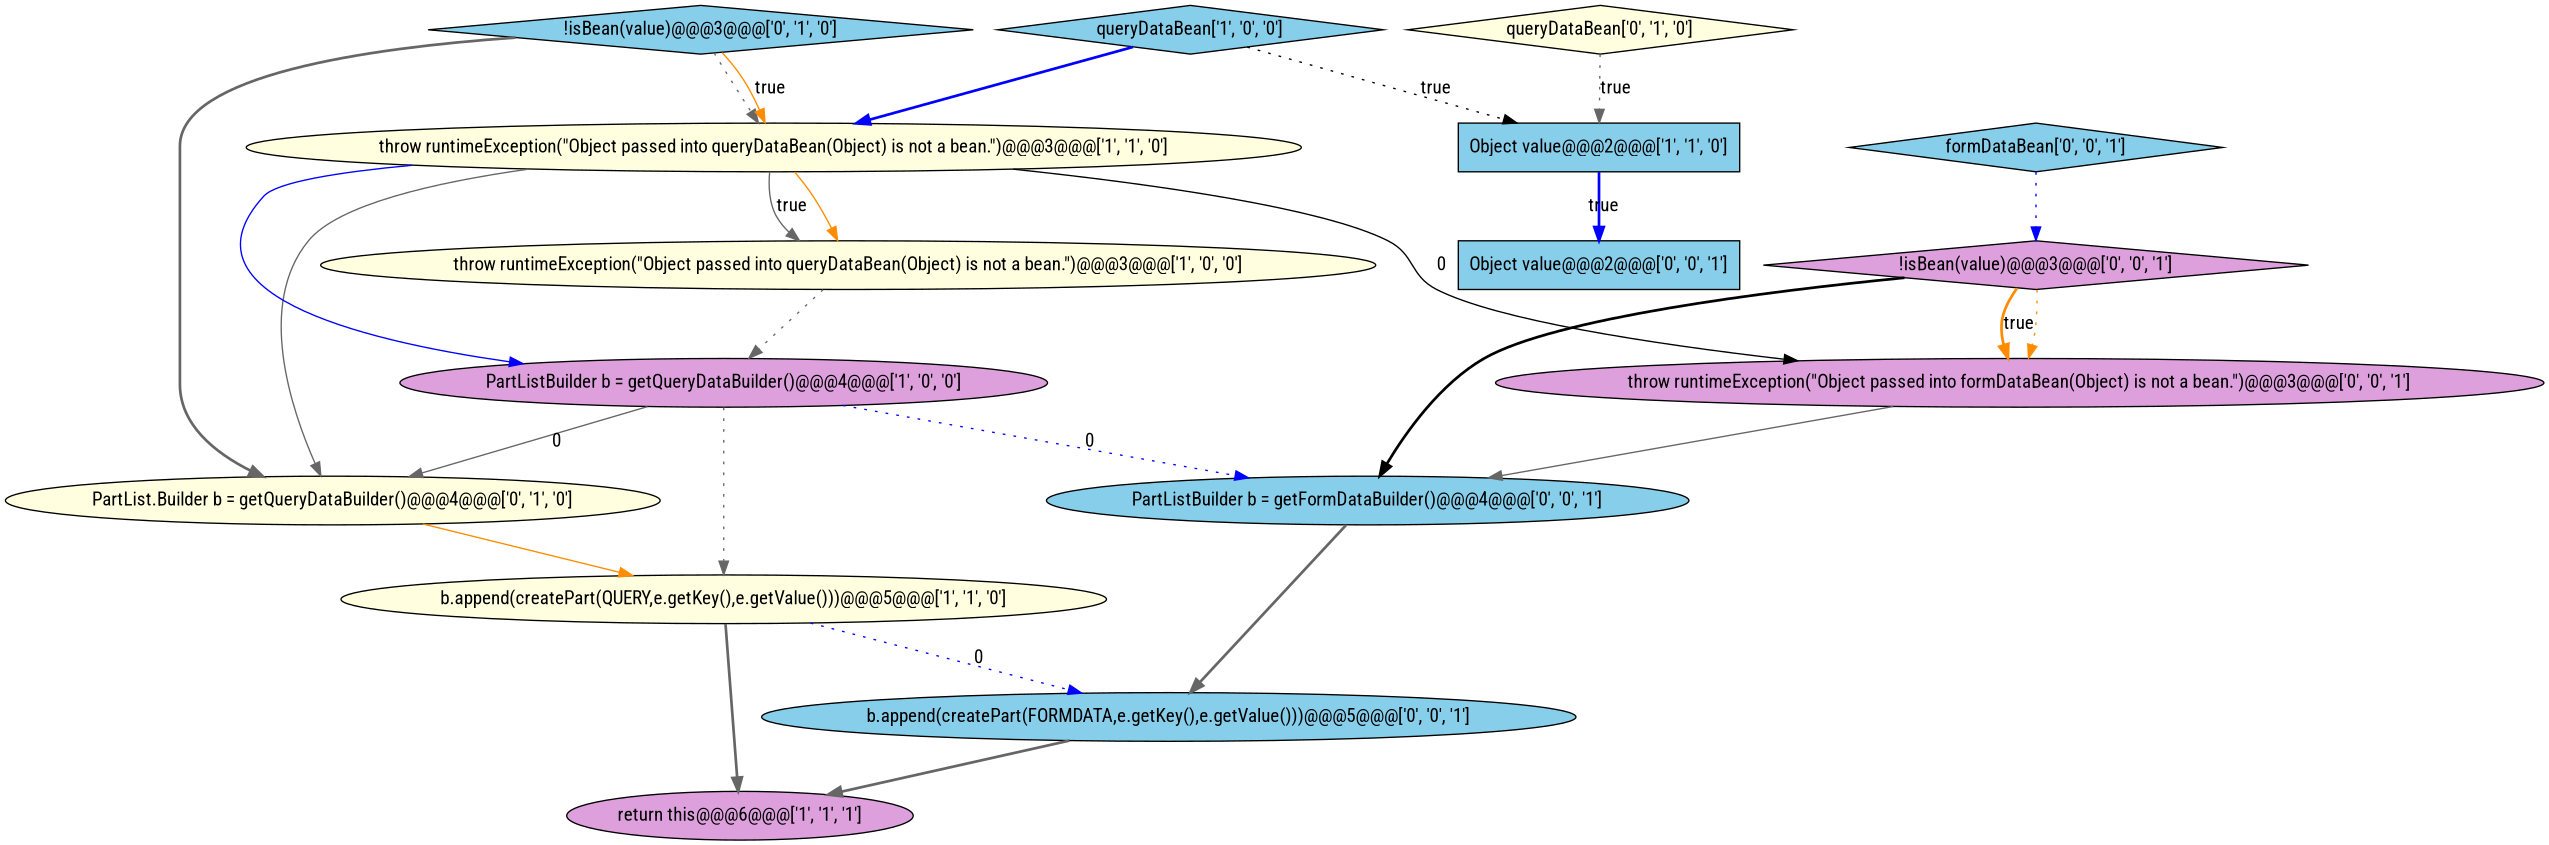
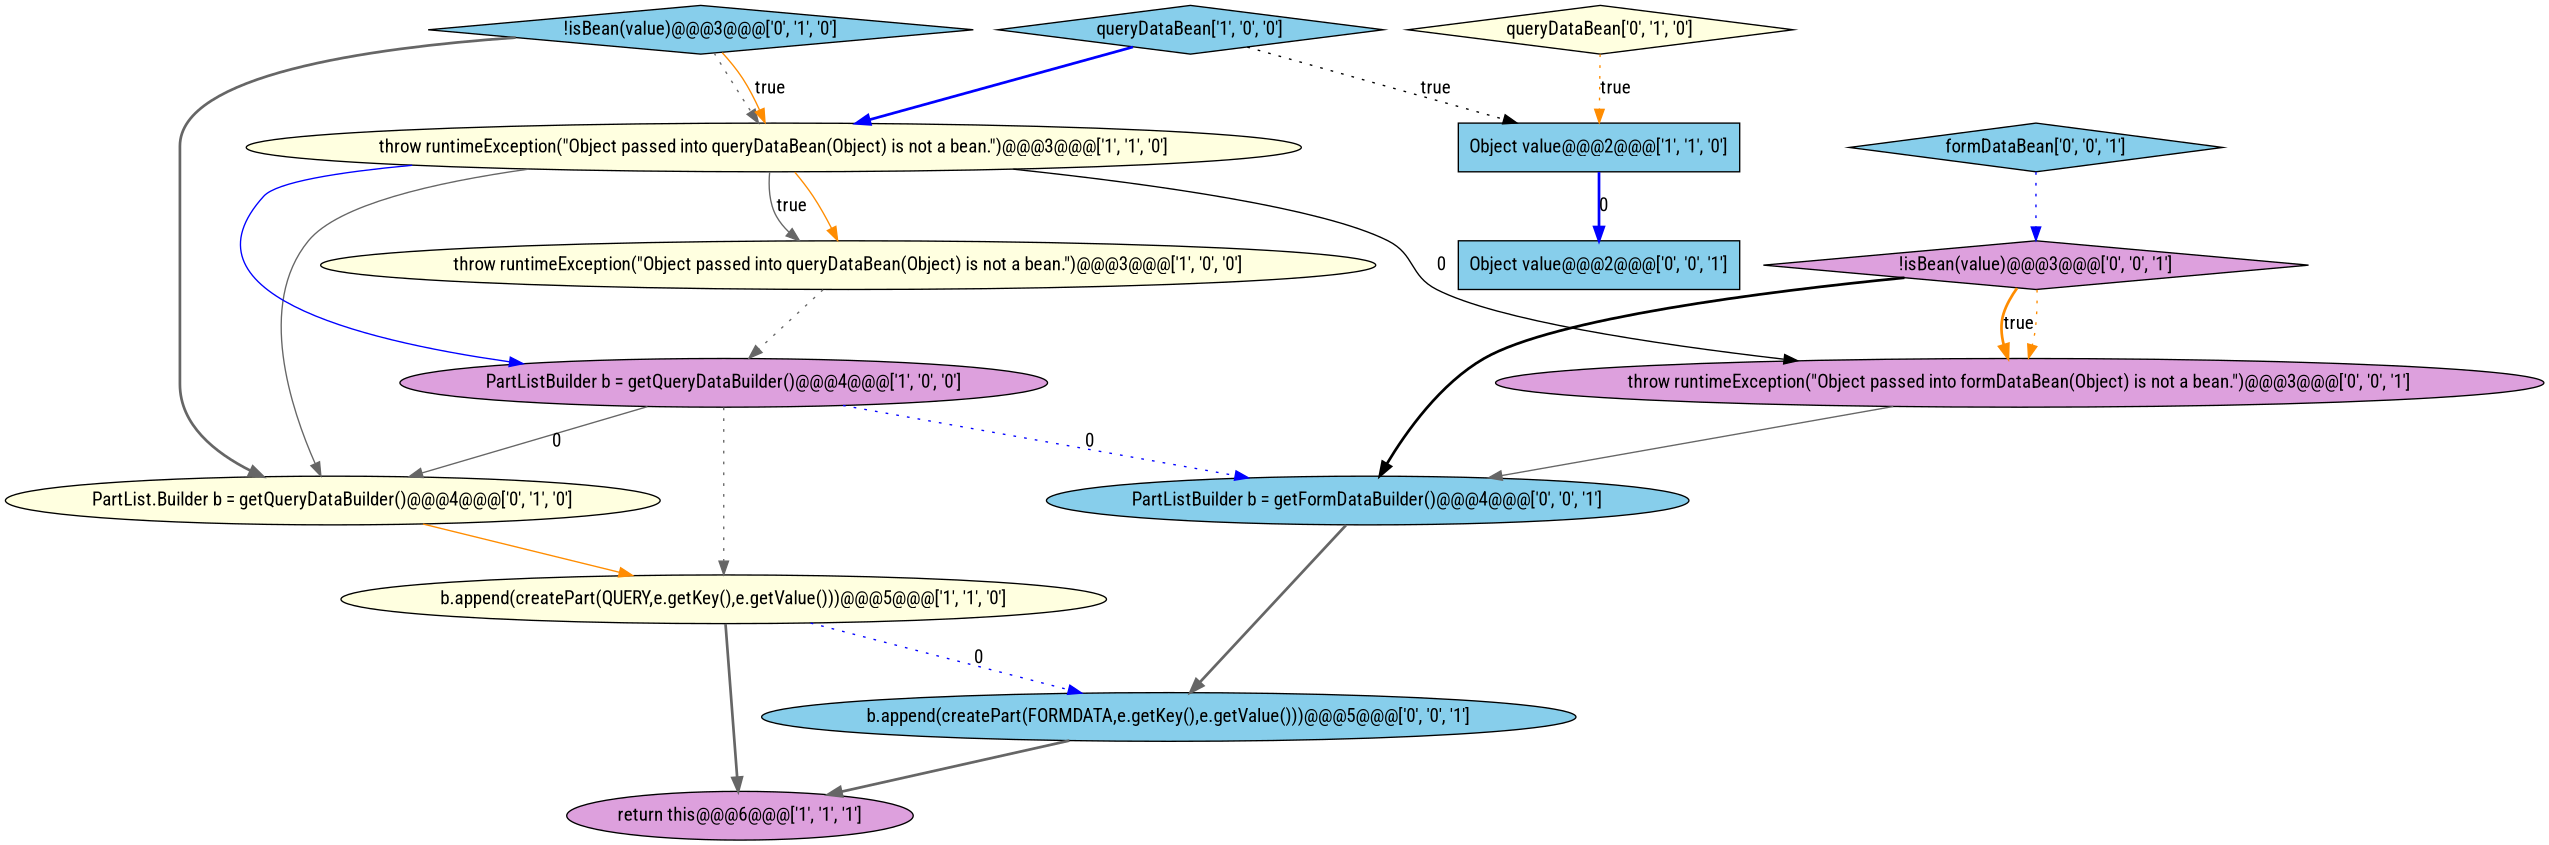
(1600, 82) -> (1600, 82)
(1604, 206) -> (1604, 206)
